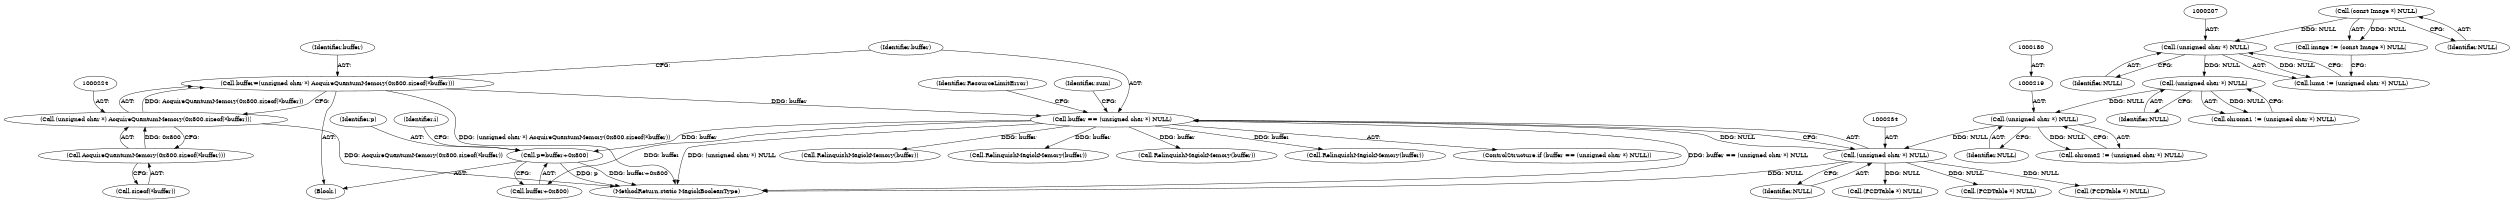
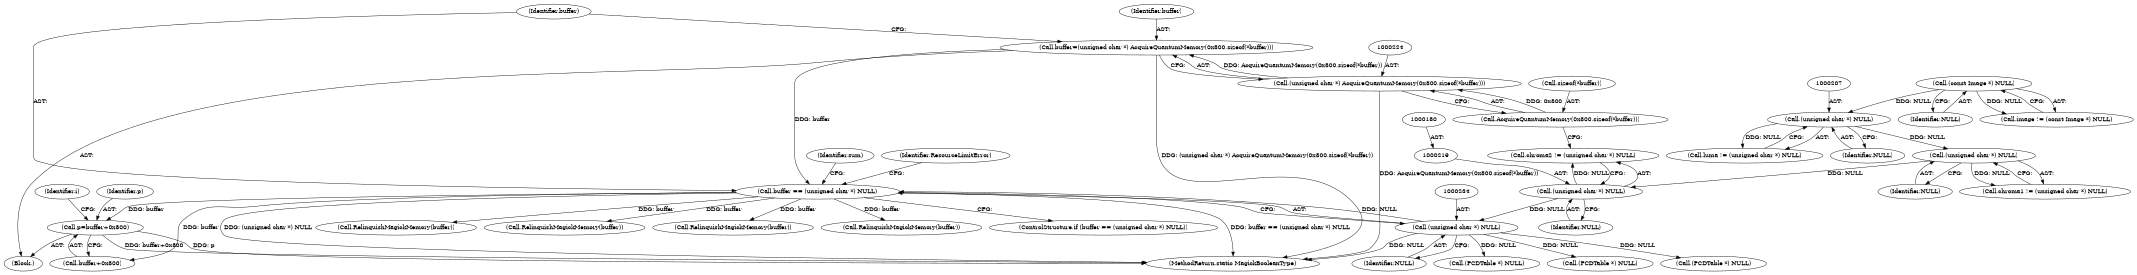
(2351, 64) -> (2025, 100)
(1375, 138) -> (986, 210)
(133, 172) -> (1566, 136)
